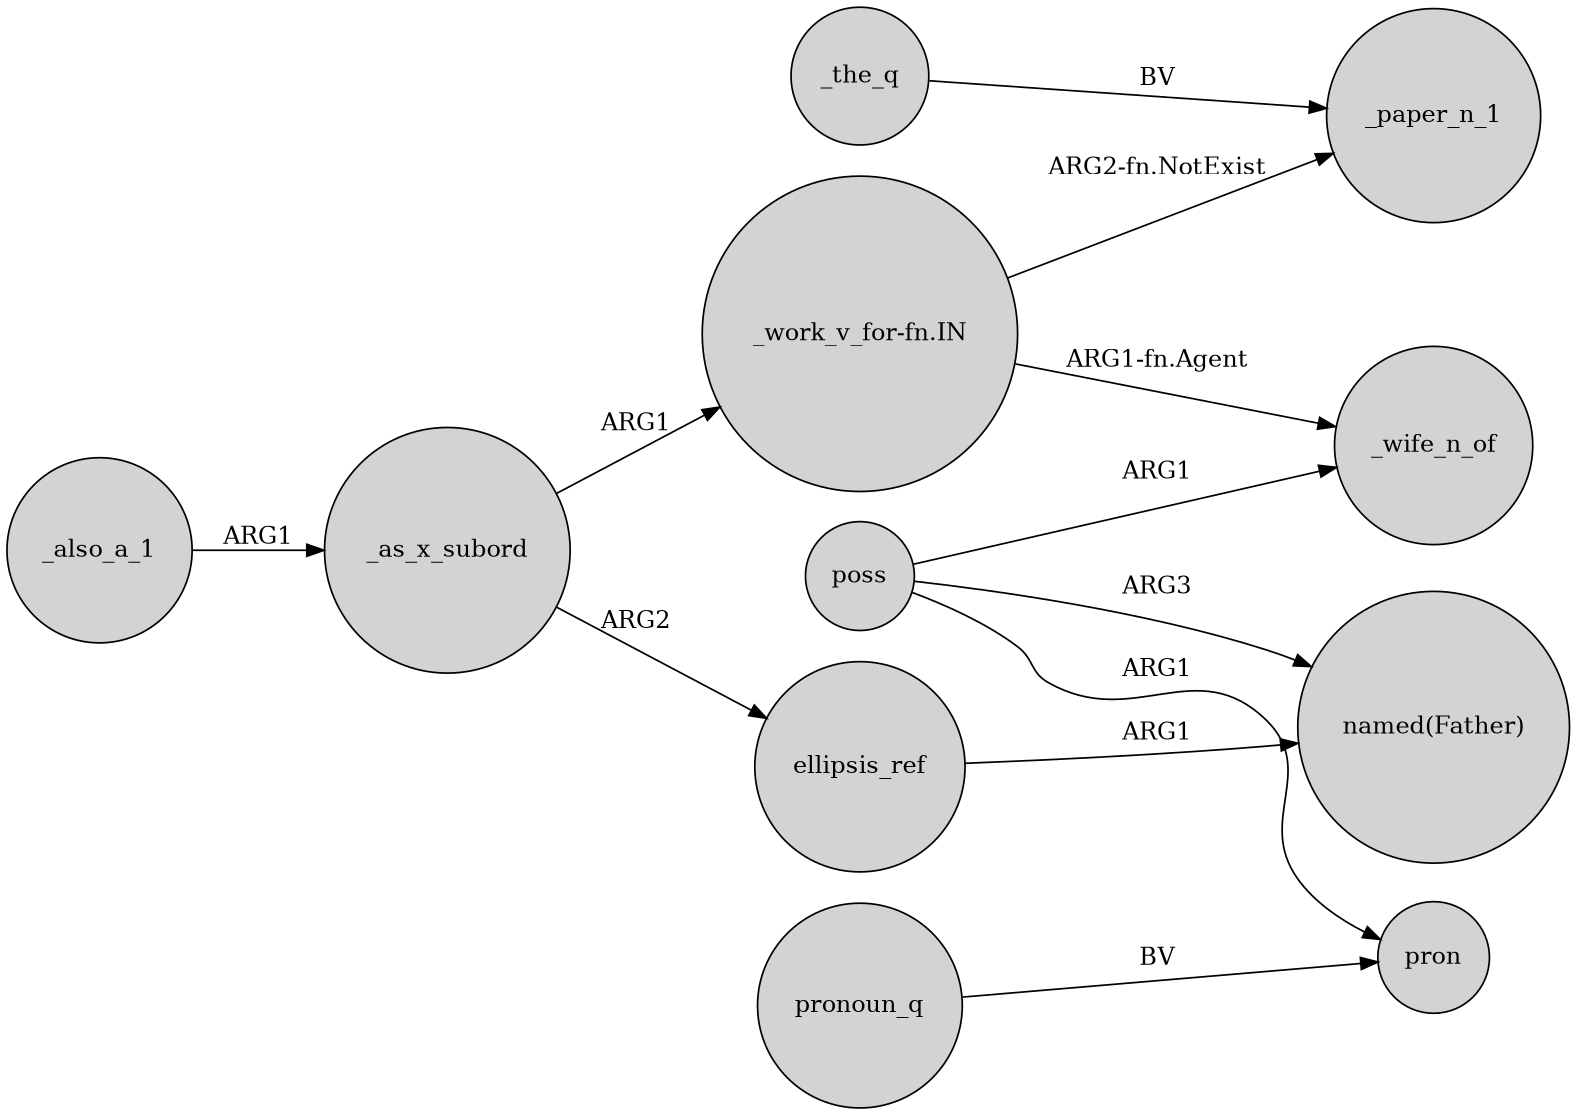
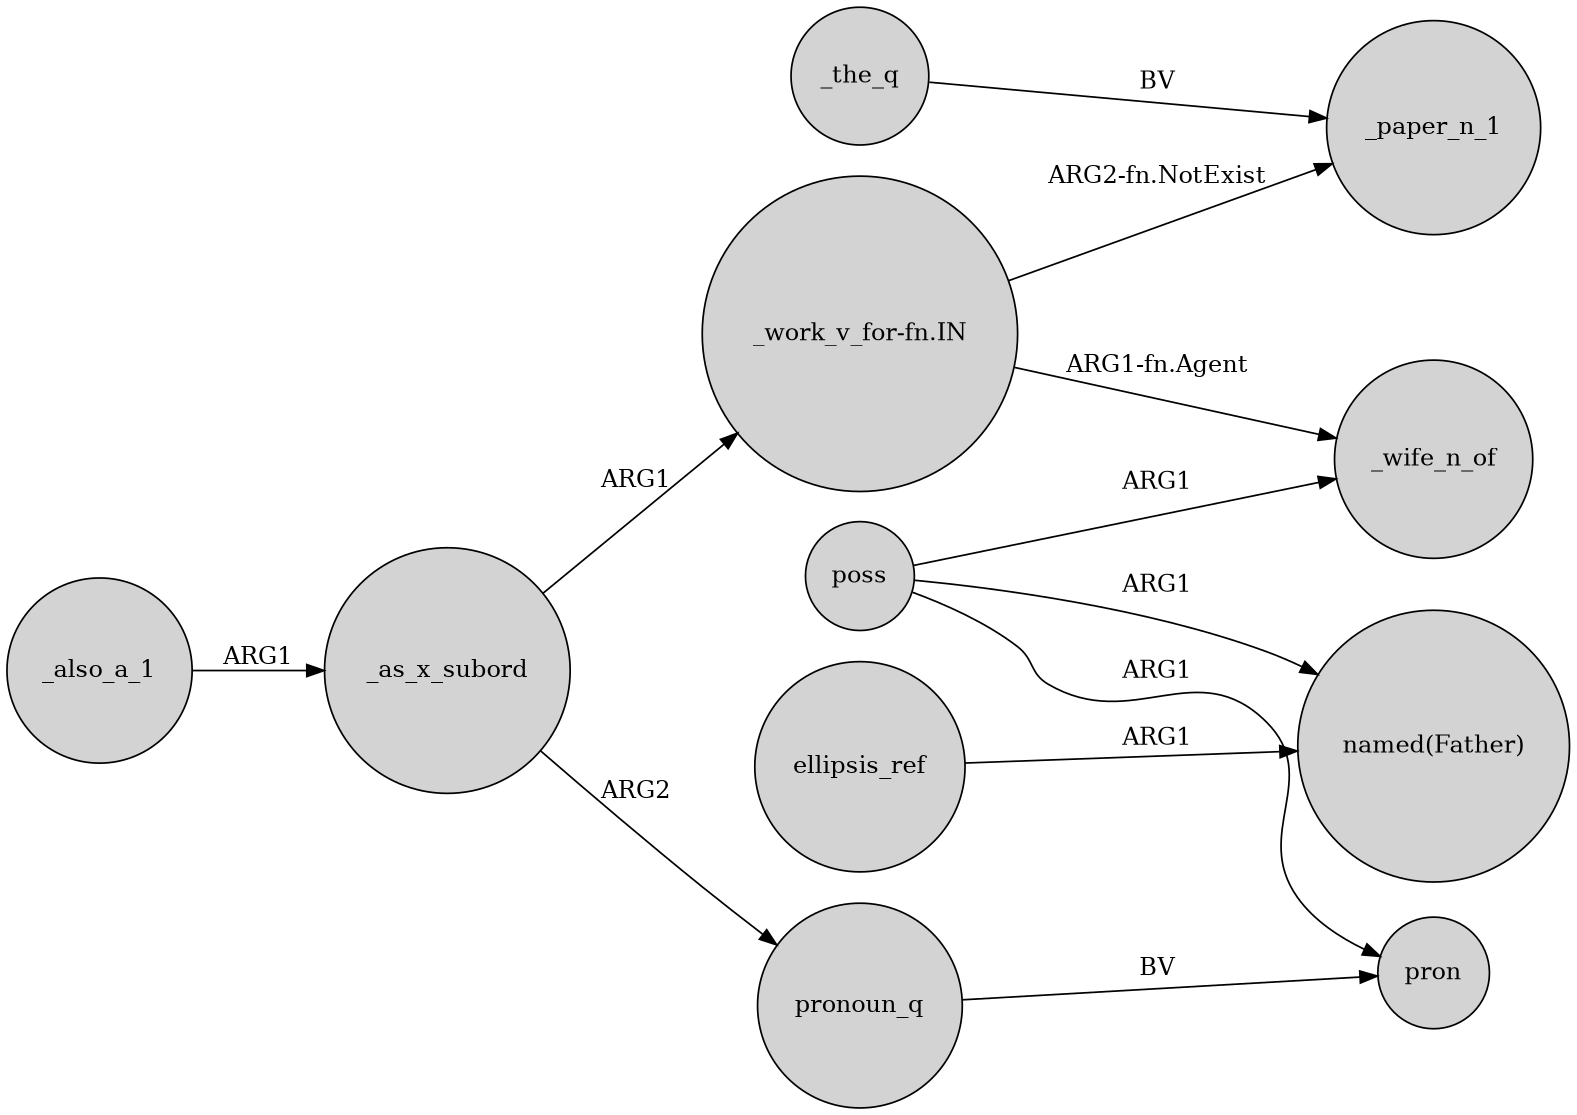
(1157, 587) -> (1157, 586)
(654, 659) -> (650, 844)
